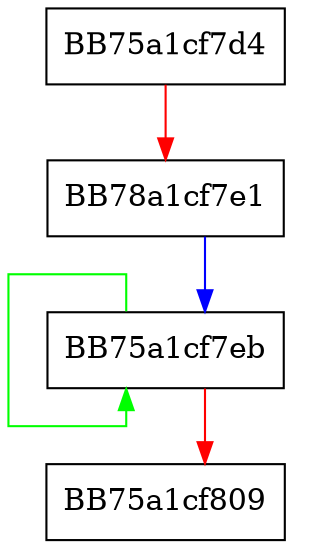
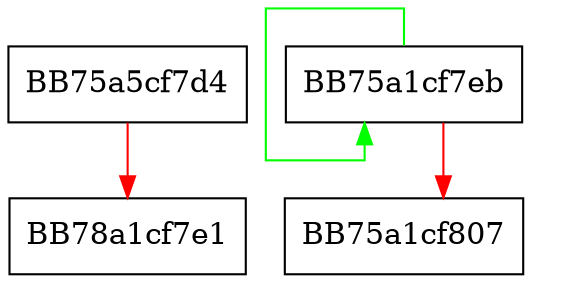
(166, 46) -> (128, 84)
(205, 263) -> none
(166, 502) -> (404, 236)
